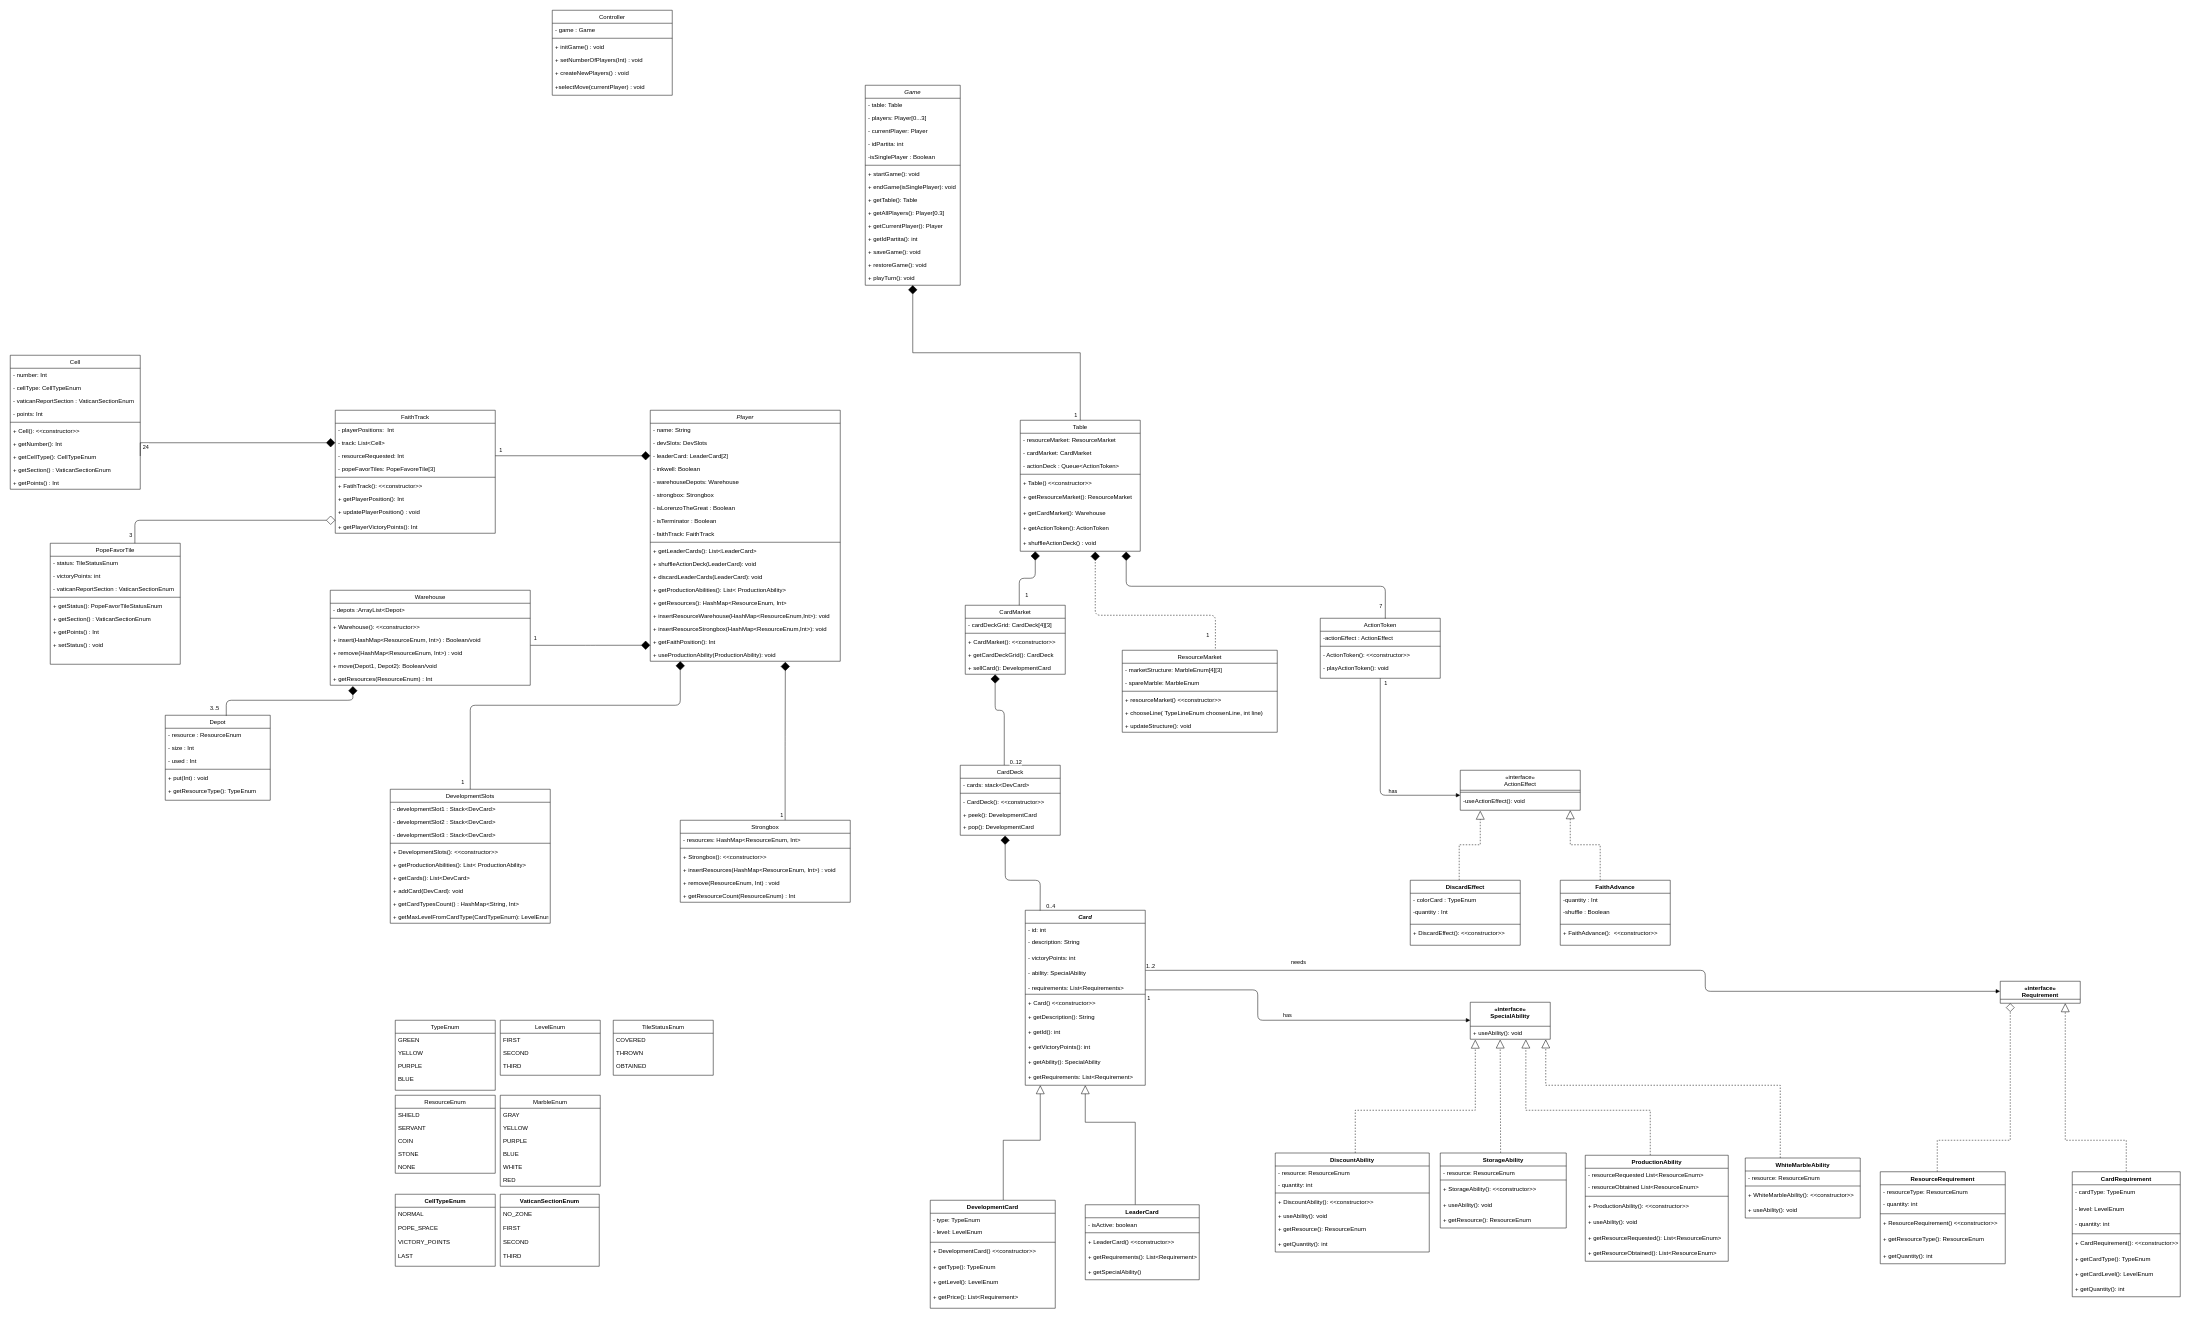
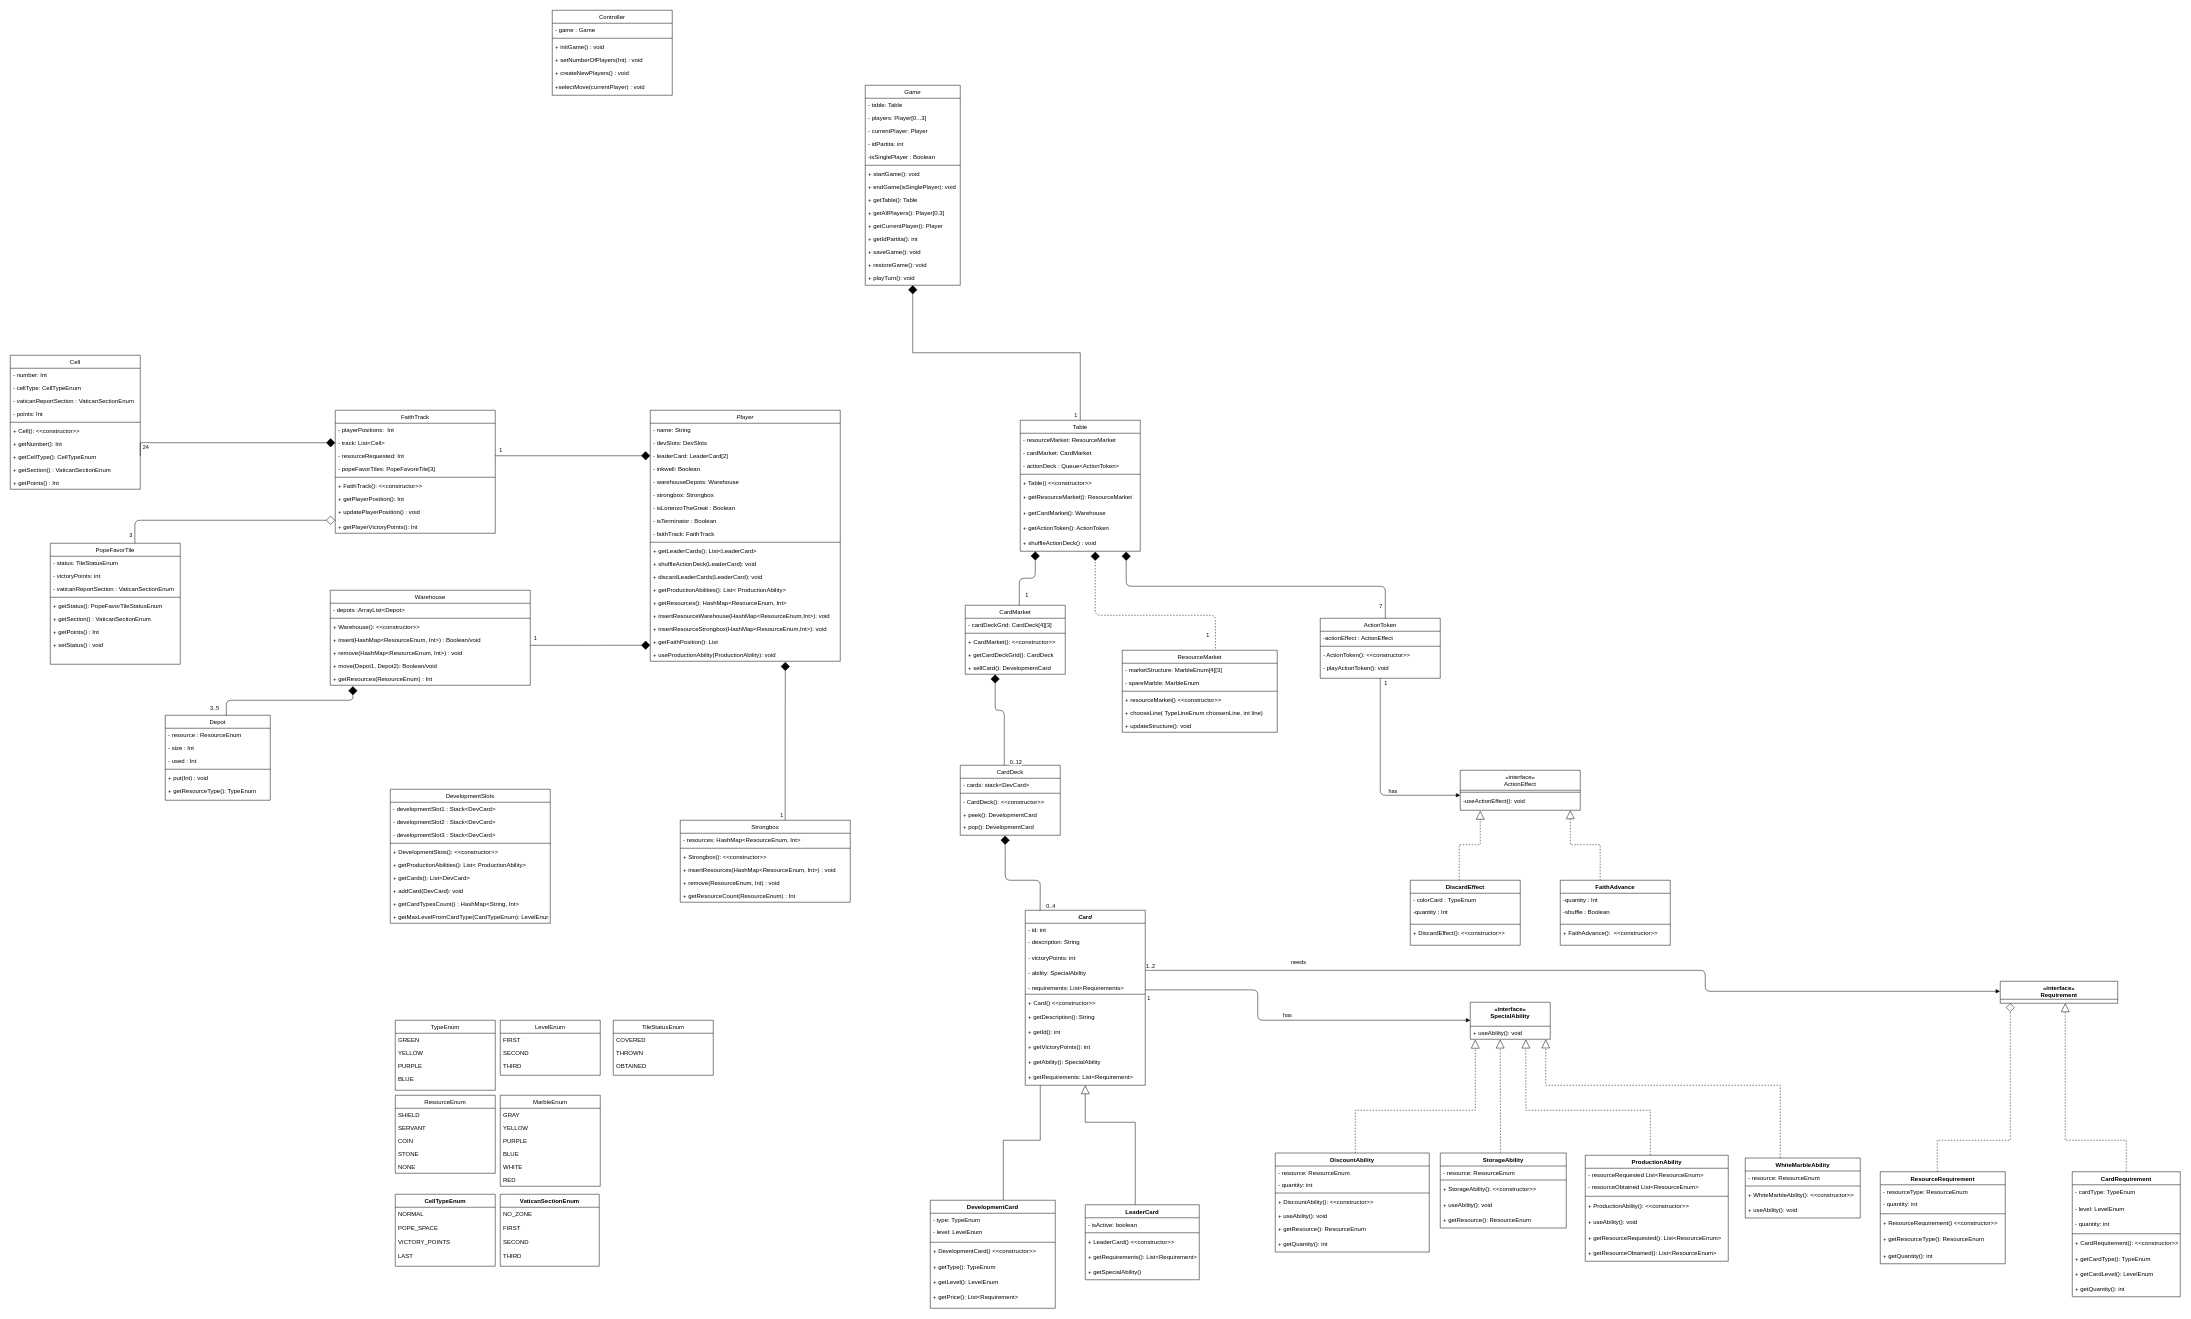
(690, 642) -> (691, 642)
(680, 671) -> none
(2040, 992) -> (2059, 992)
(1040, 1095) -> (1040, 1091)
